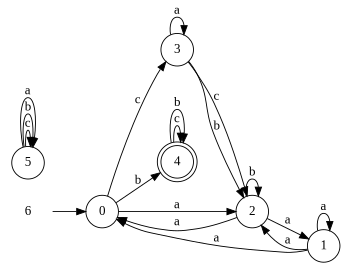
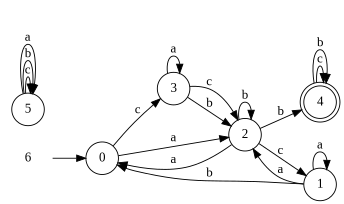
(134, 190) -> (277, 121)
(288, 220) -> (281, 151)
(217, 238) -> (209, 173)
